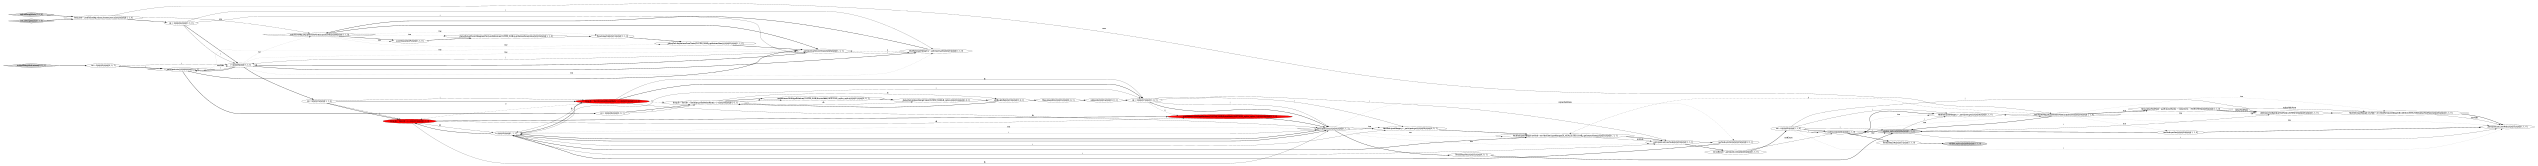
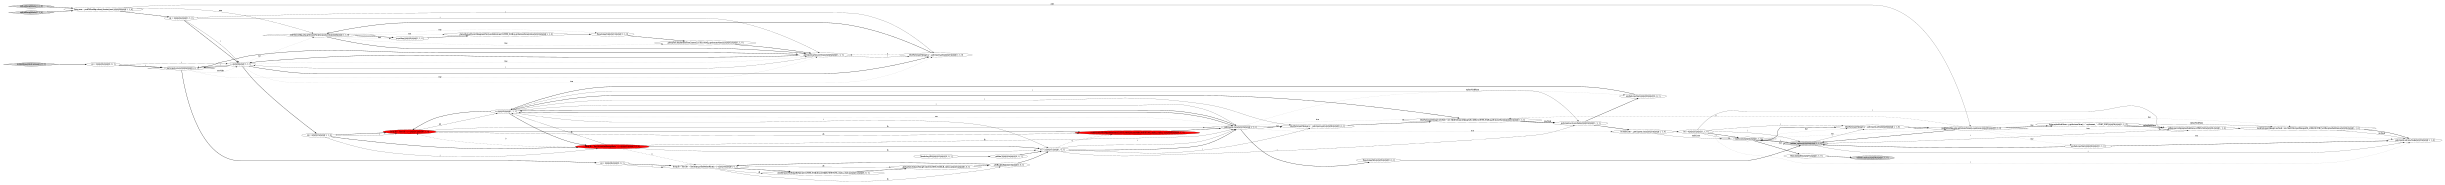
(1032, 100) -> (1033, 159)
(1493, 144) -> (1432, 132)
